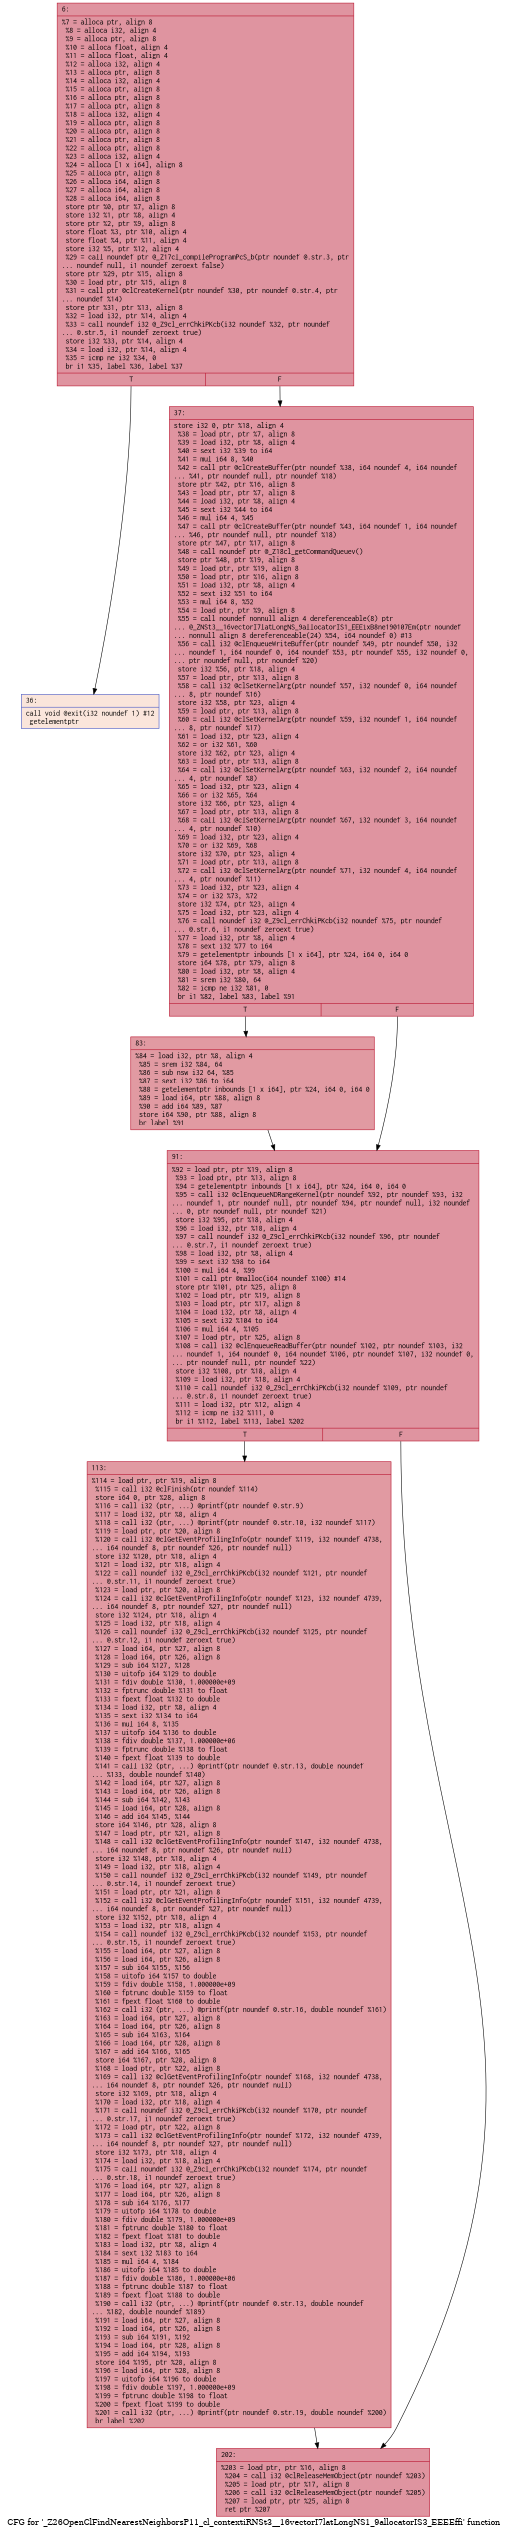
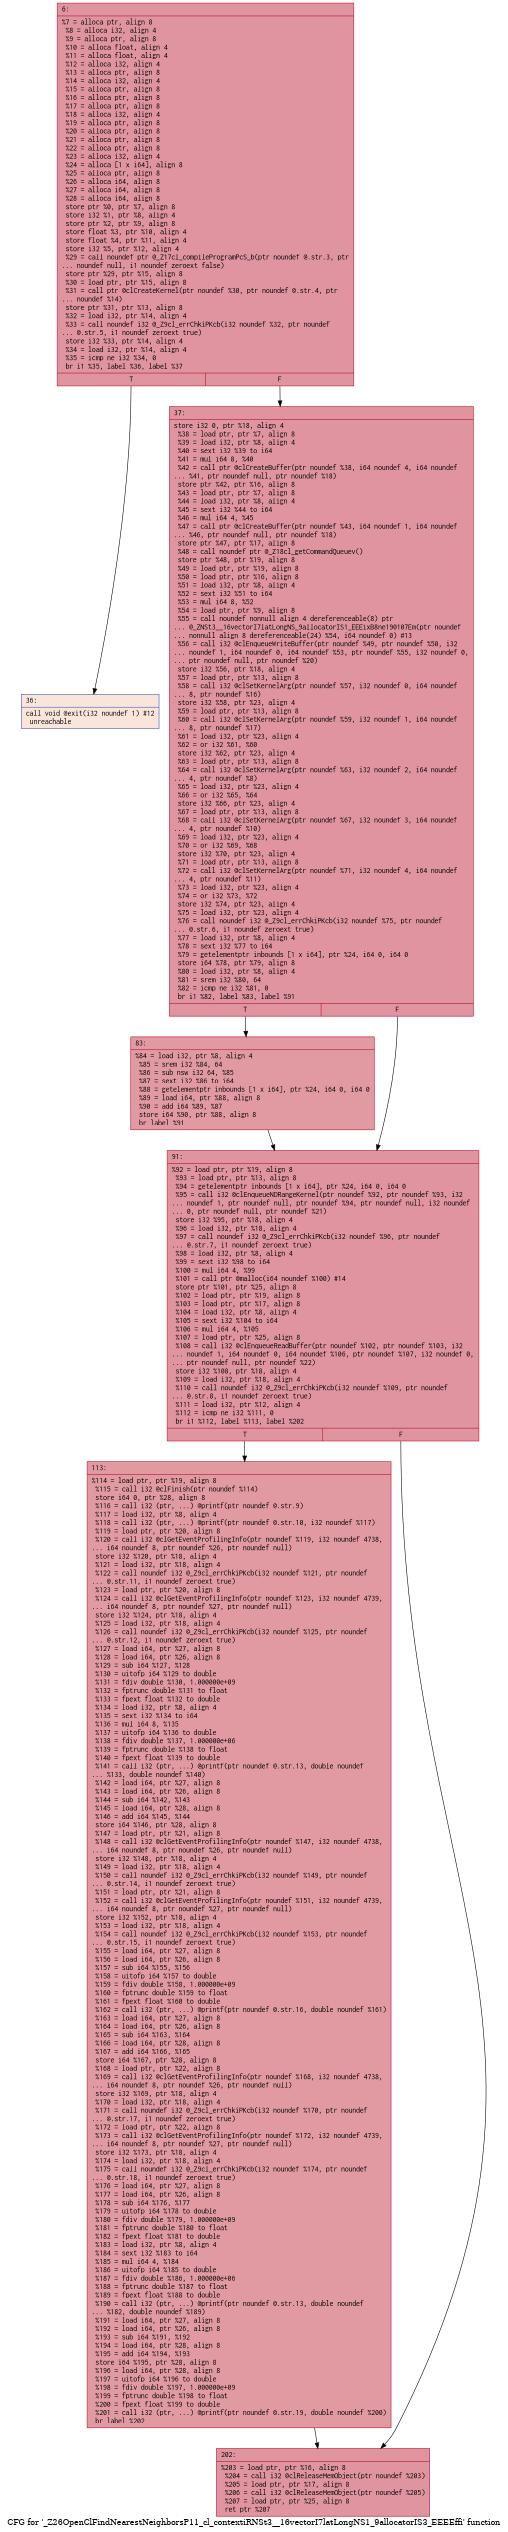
(52, 722) -> (49, 722)
